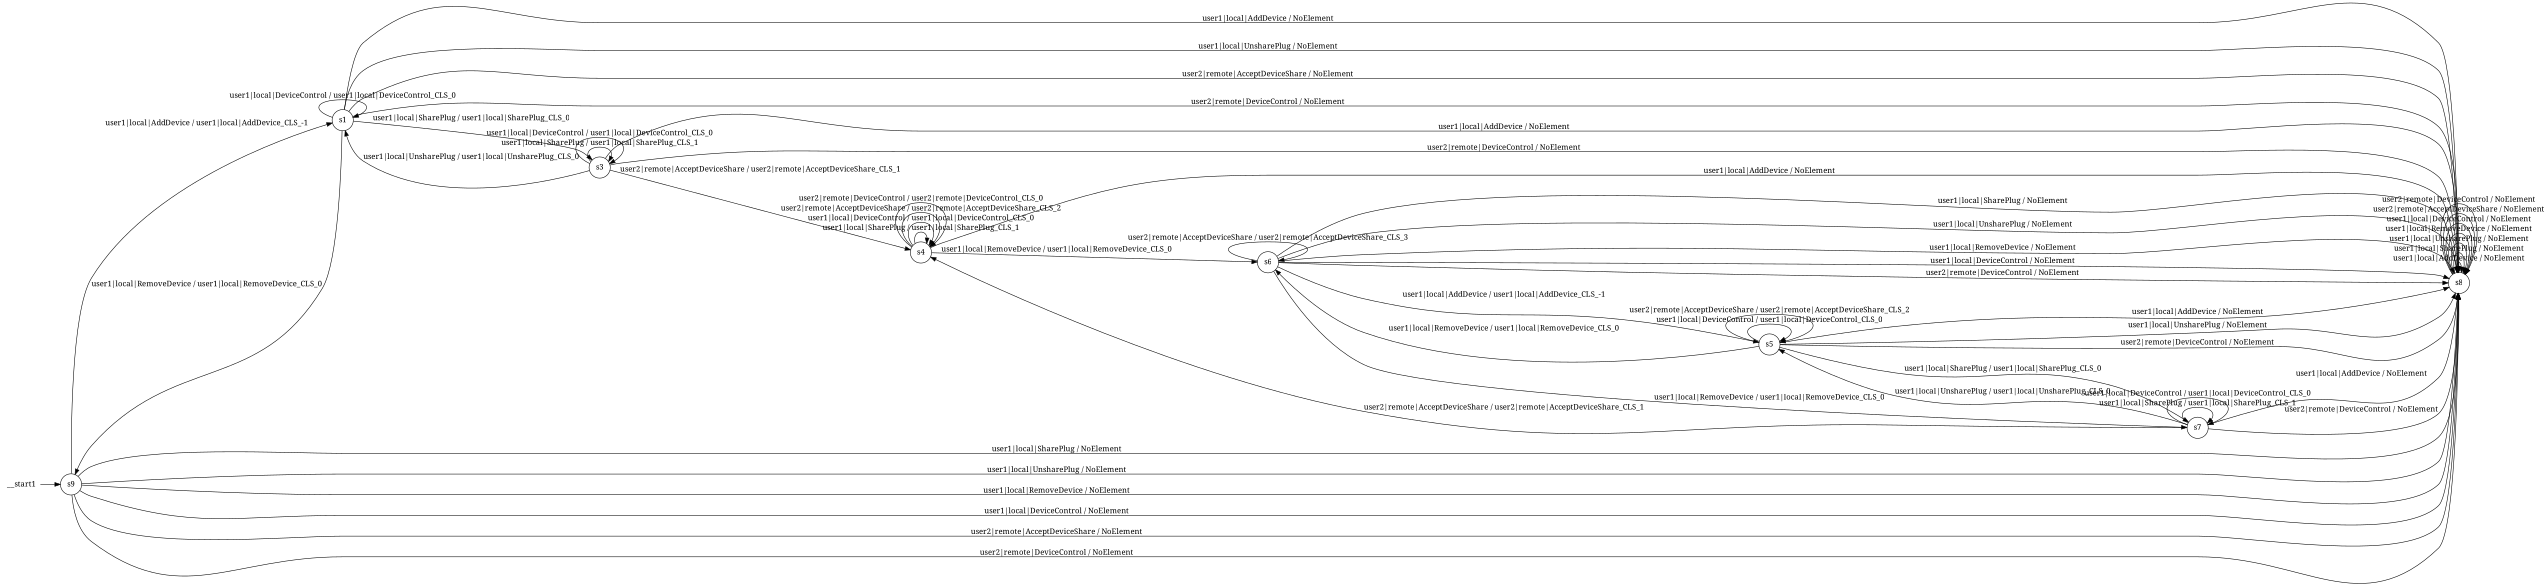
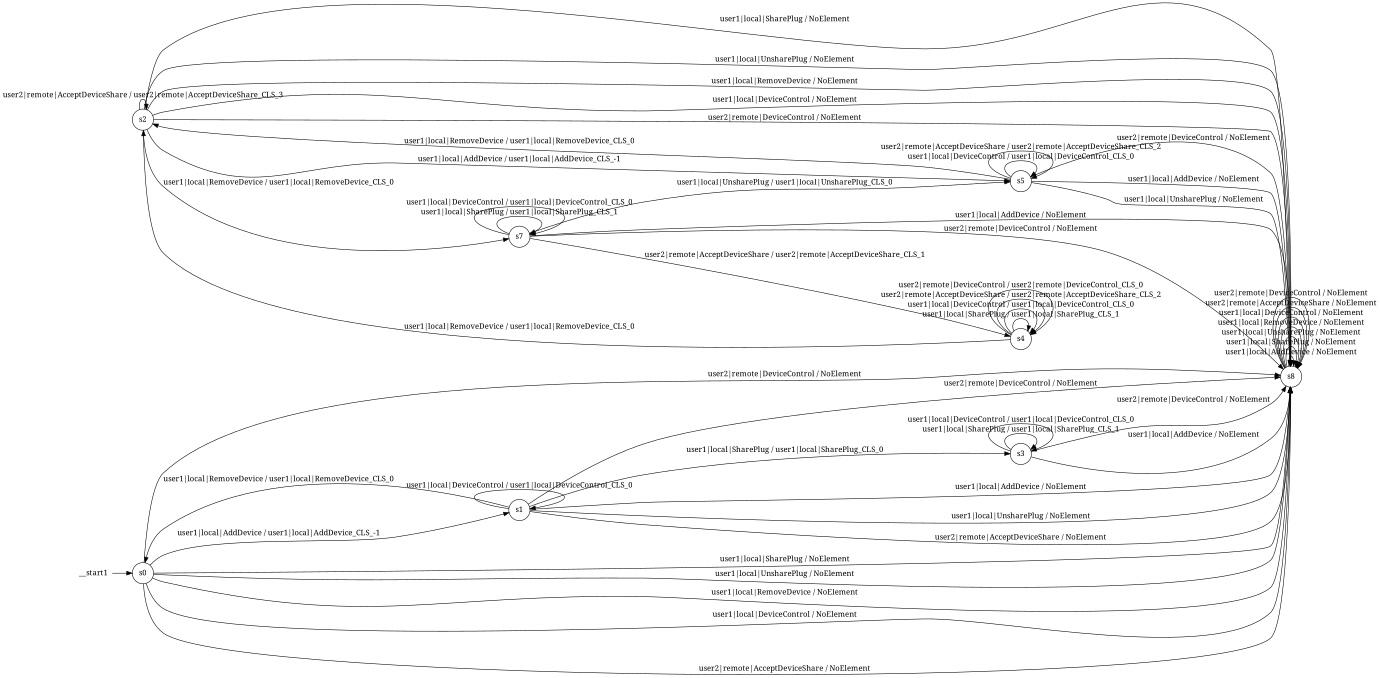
(1719, 175) -> none
(459, 188) -> none
(758, 209) -> none
(1268, 262) -> (143, 120)
(1985, 376) -> none
(71, 484) -> (143, 573)
